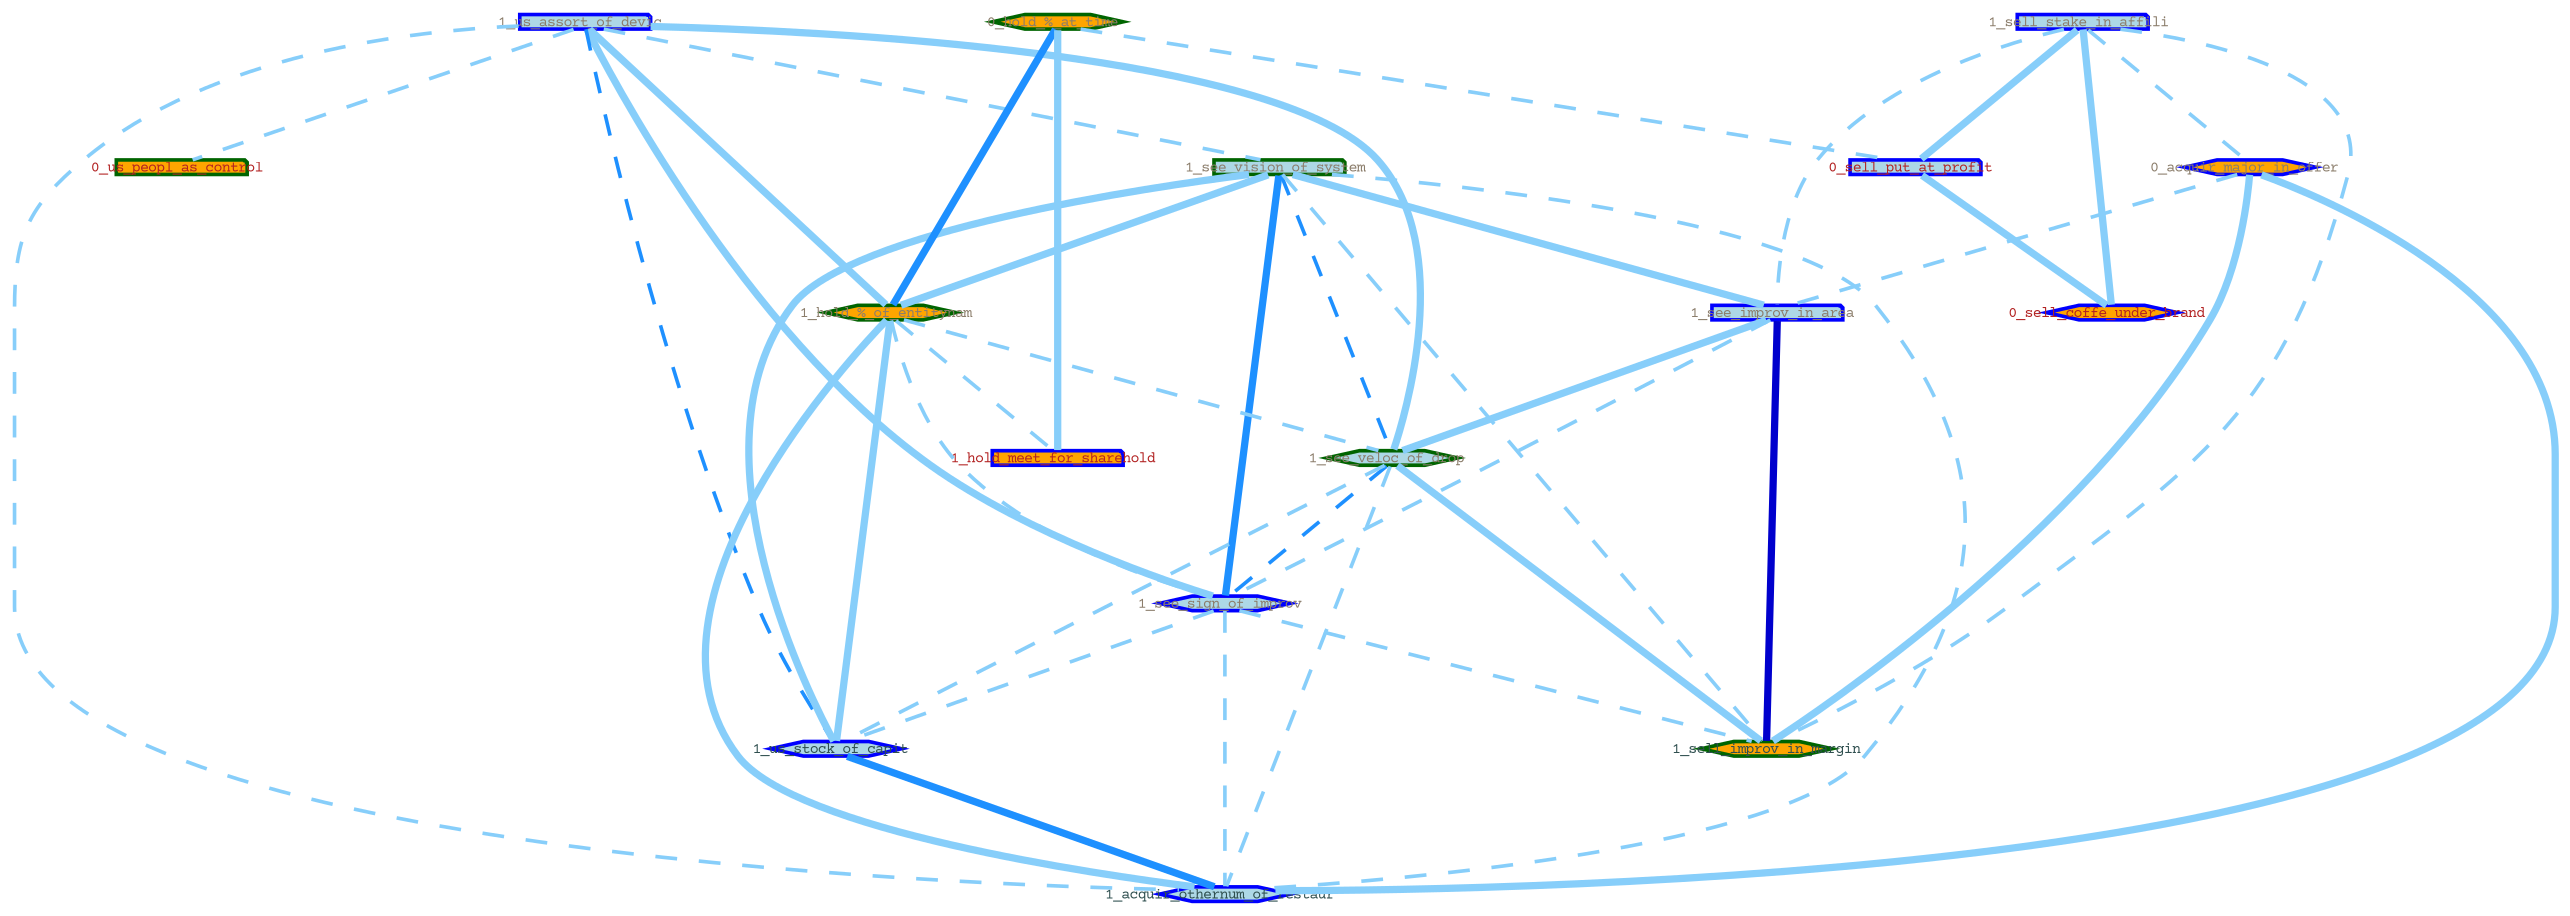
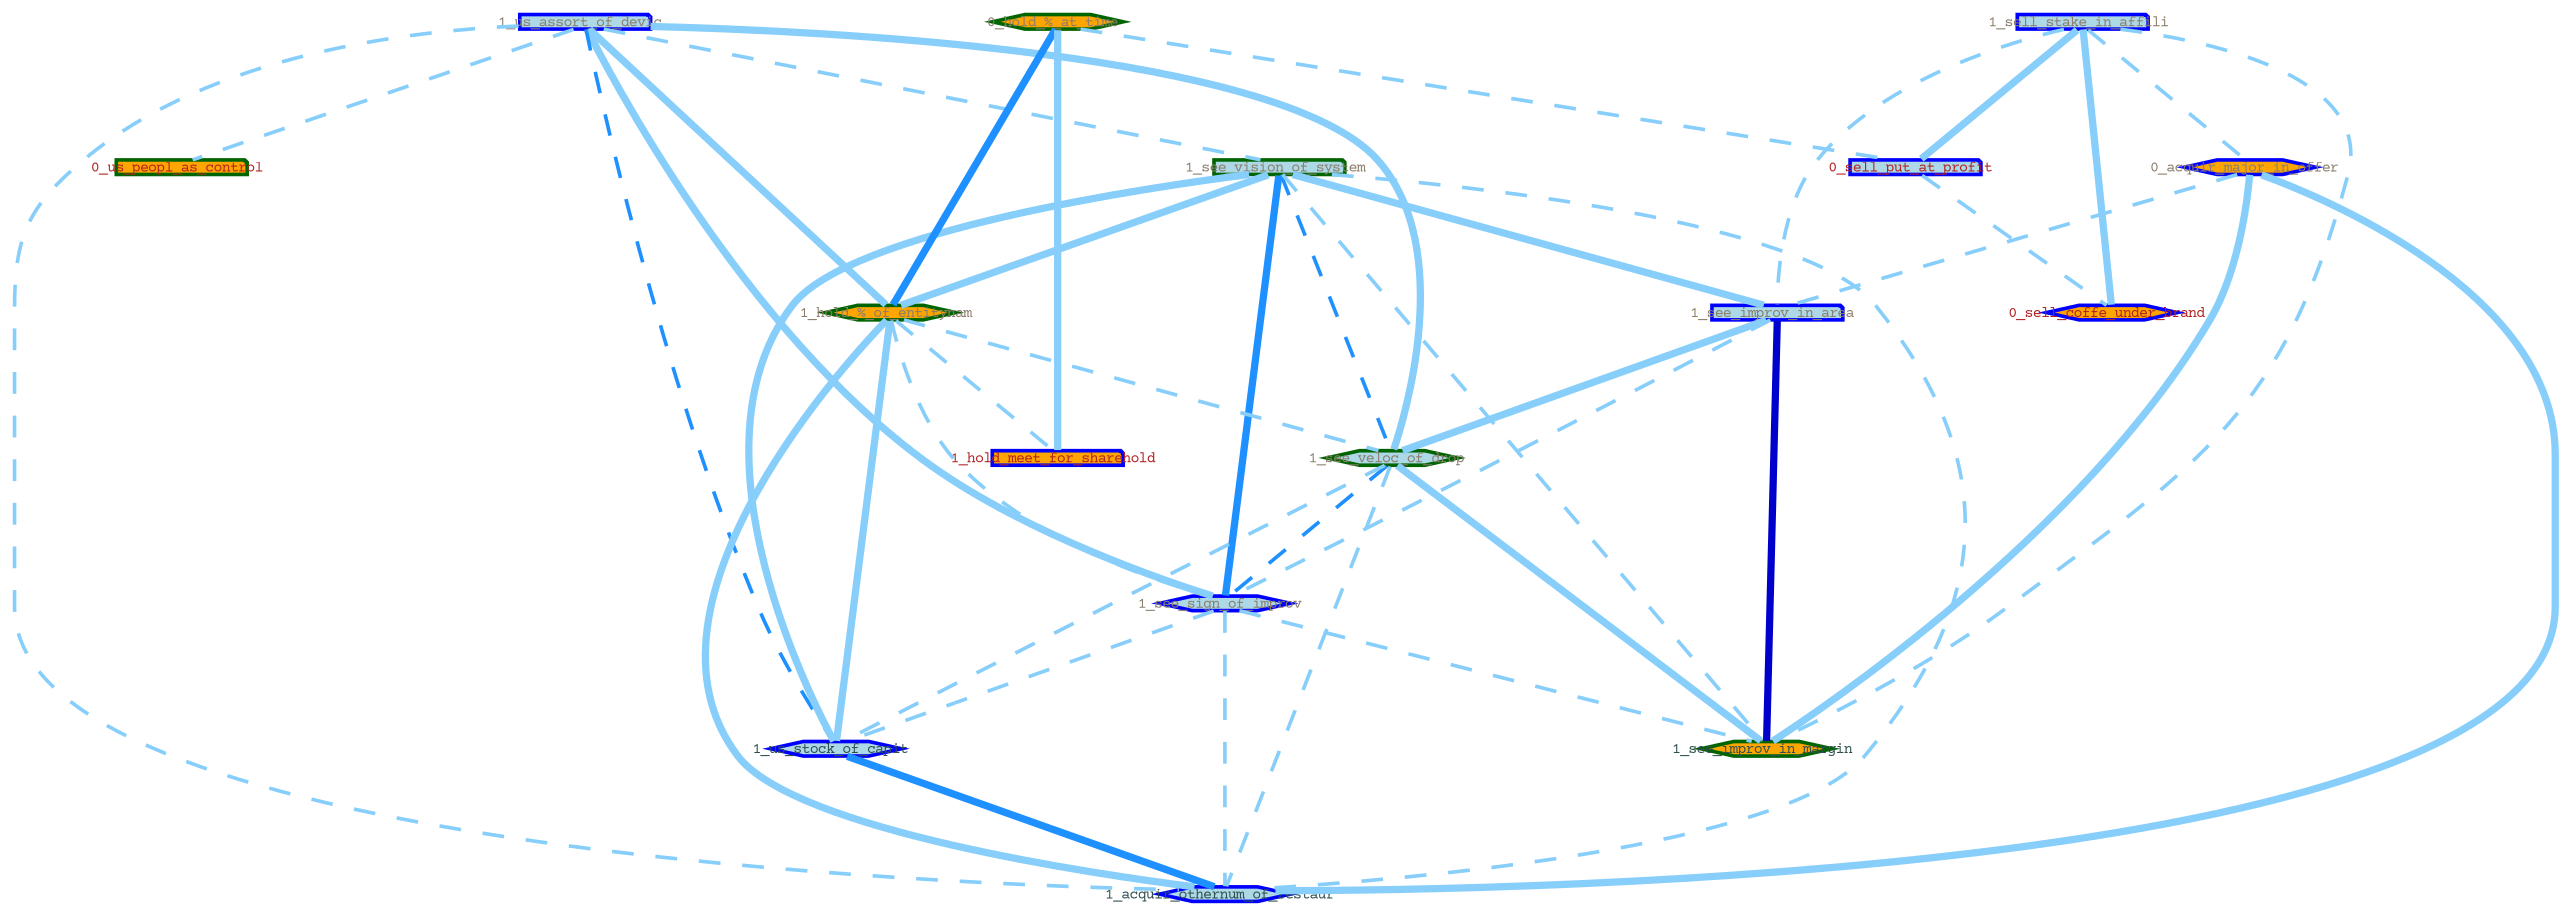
(2037, 257) -> (2037, 257)
(1766, 749) -> (1766, 749)
